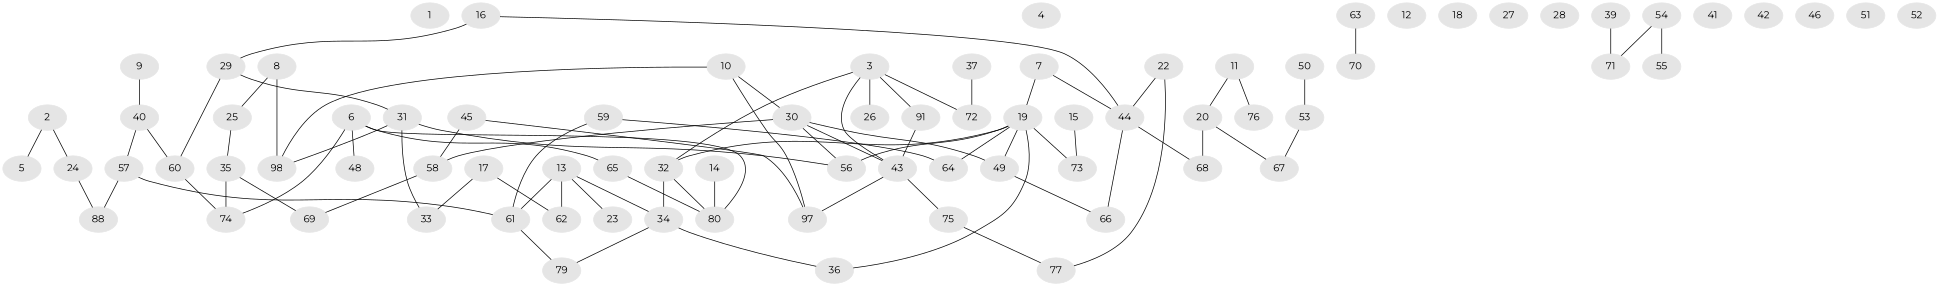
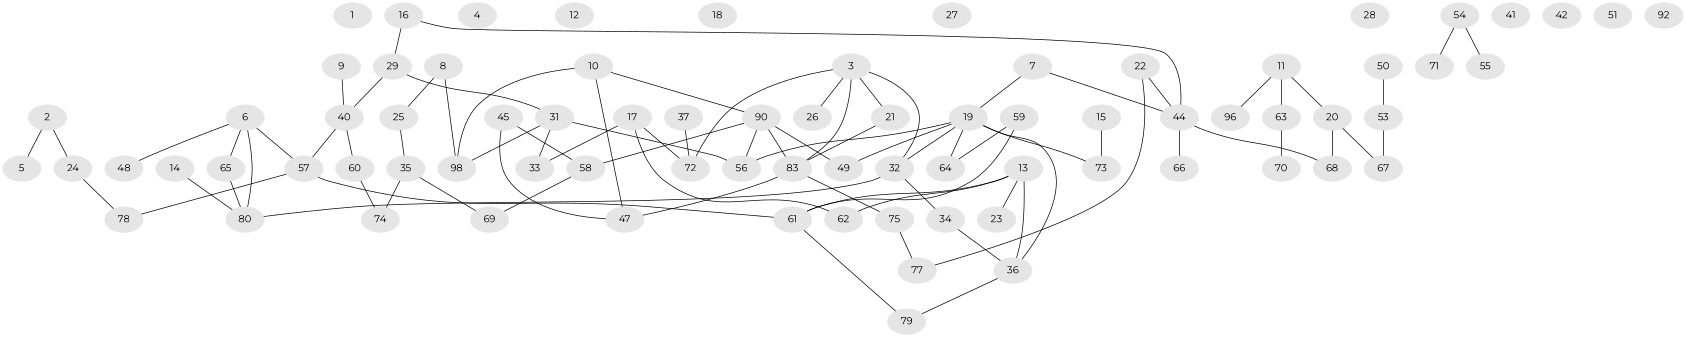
(1611, 16) -> none
(1815, 16) -> none
(1917, 16) -> (1664, 16)
none -> (1281, 92)
(200, 117) -> (368, 92)
(792, 118) -> (761, 118)
(921, 118) -> (890, 118)
(1254, 118) -> (1230, 118)
none -> (669, 149)
(897, 169) -> (793, 169)
(302, 182) -> (275, 143)
(613, 194) -> (1023, 220)
(1053, 194) -> none
(98, 220) -> (124, 220)
(808, 220) -> (625, 220)
(613, 245) -> (960, 296)
